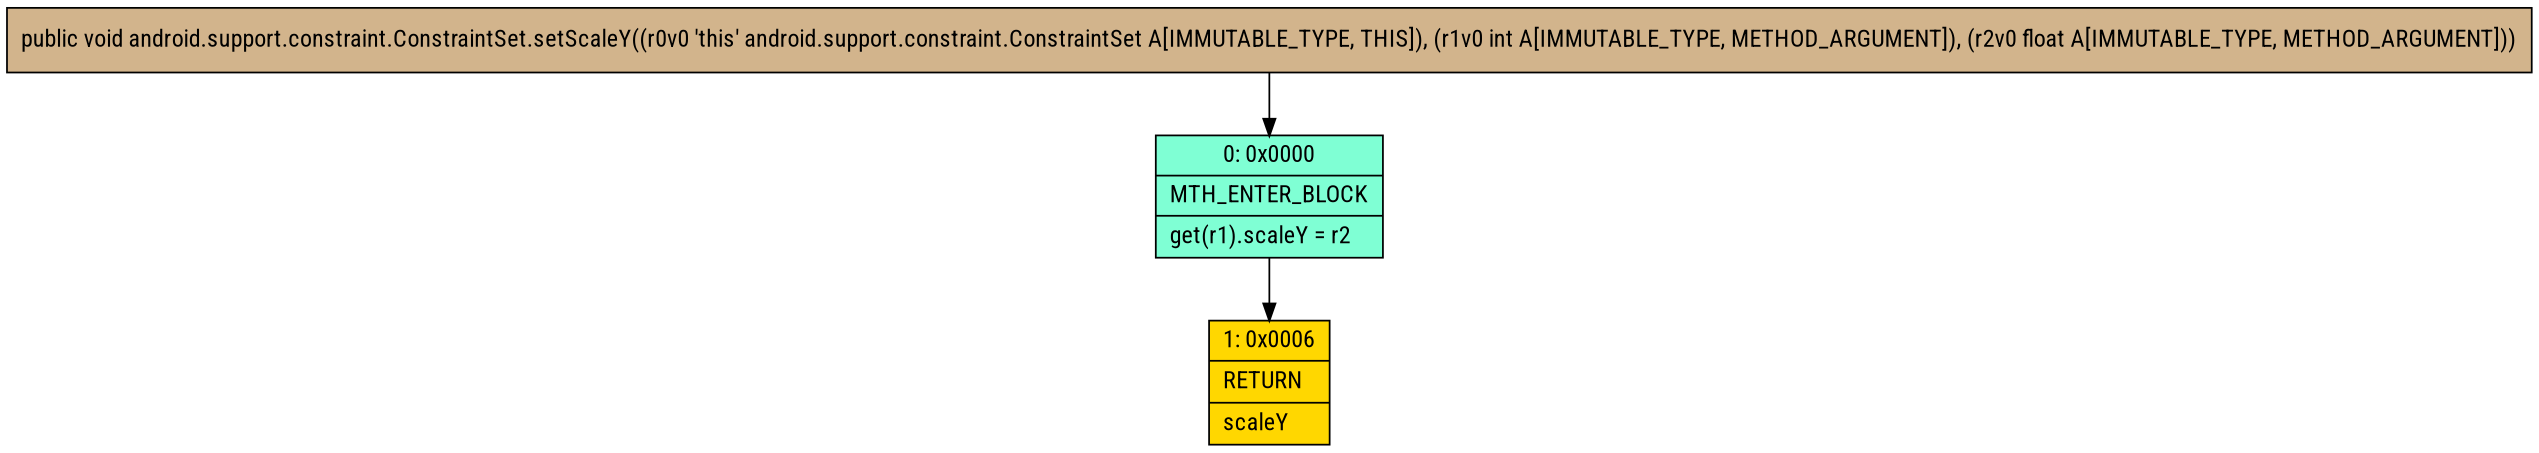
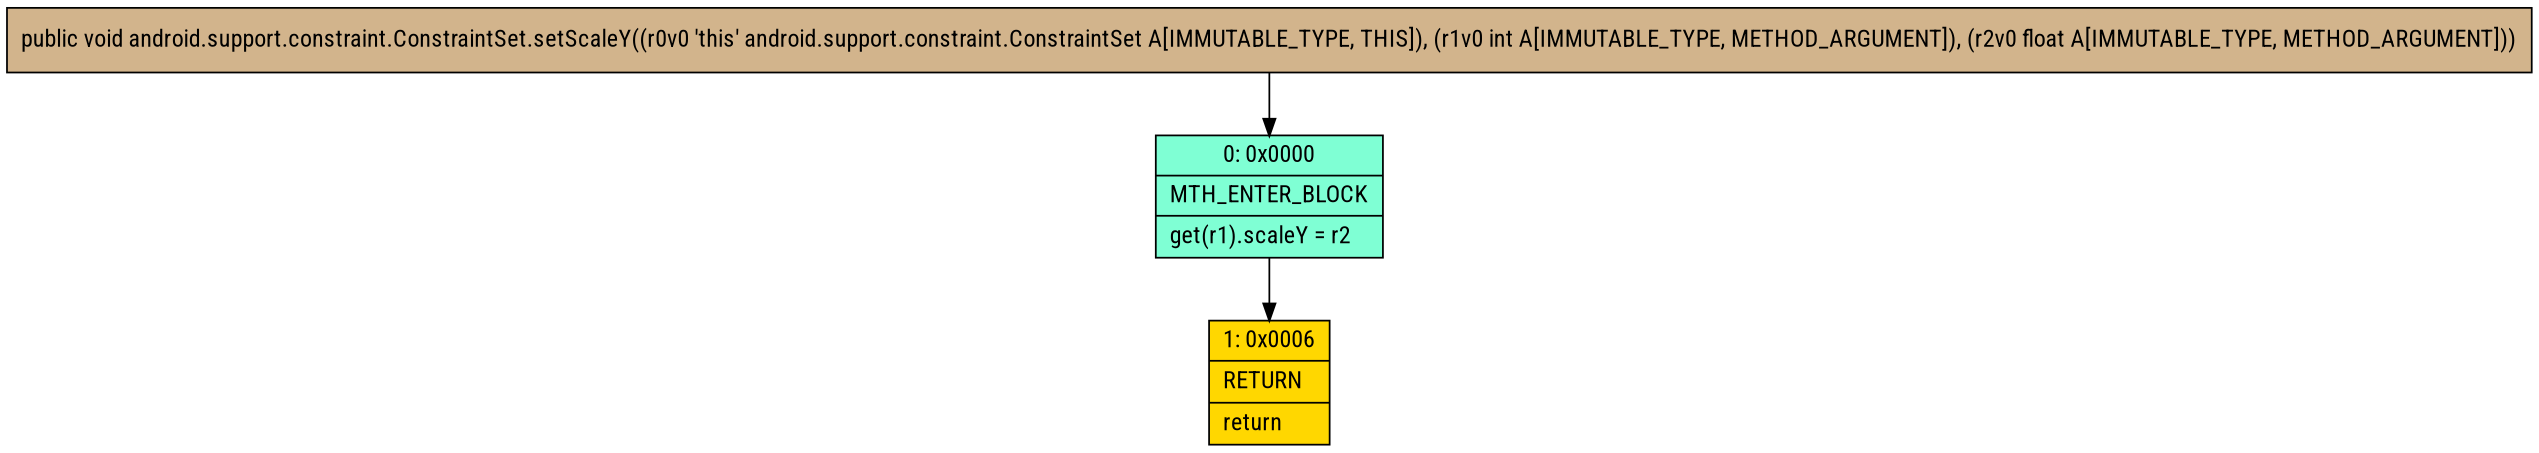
(1256, 423) -> (1253, 423)
